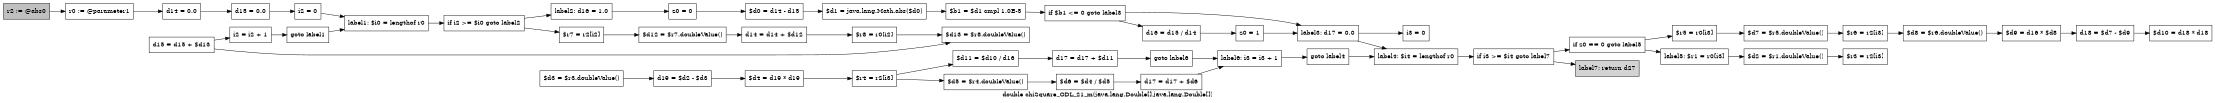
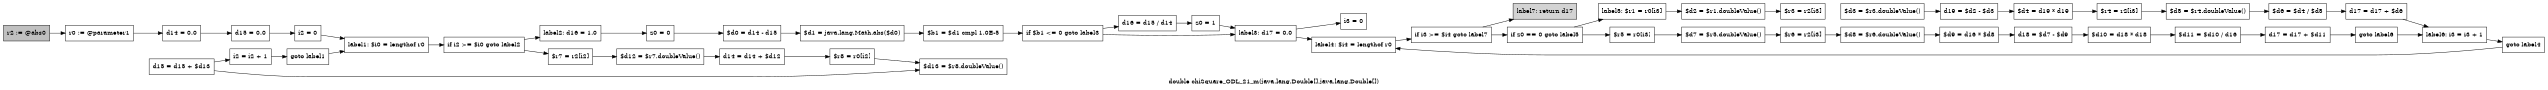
(1607, 68) -> (1545, 11)
(923, 70) -> (2161, 35)
